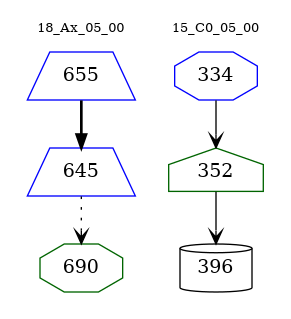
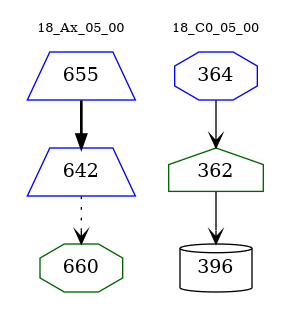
(216, 29) -> (216, 29)
(216, 76) -> (216, 76)
(81, 172) -> (81, 172)
(216, 172) -> (216, 172)
(81, 268) -> (81, 268)
